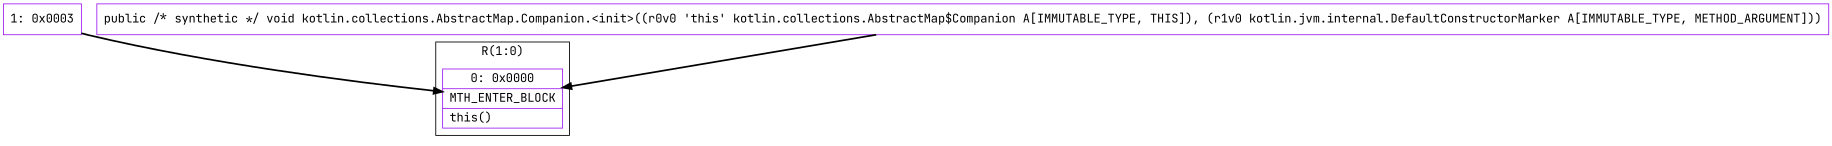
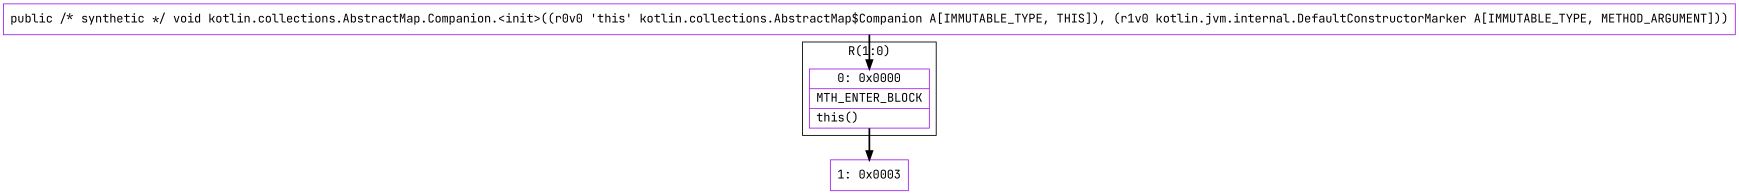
(257, 67) -> (869, 141)
